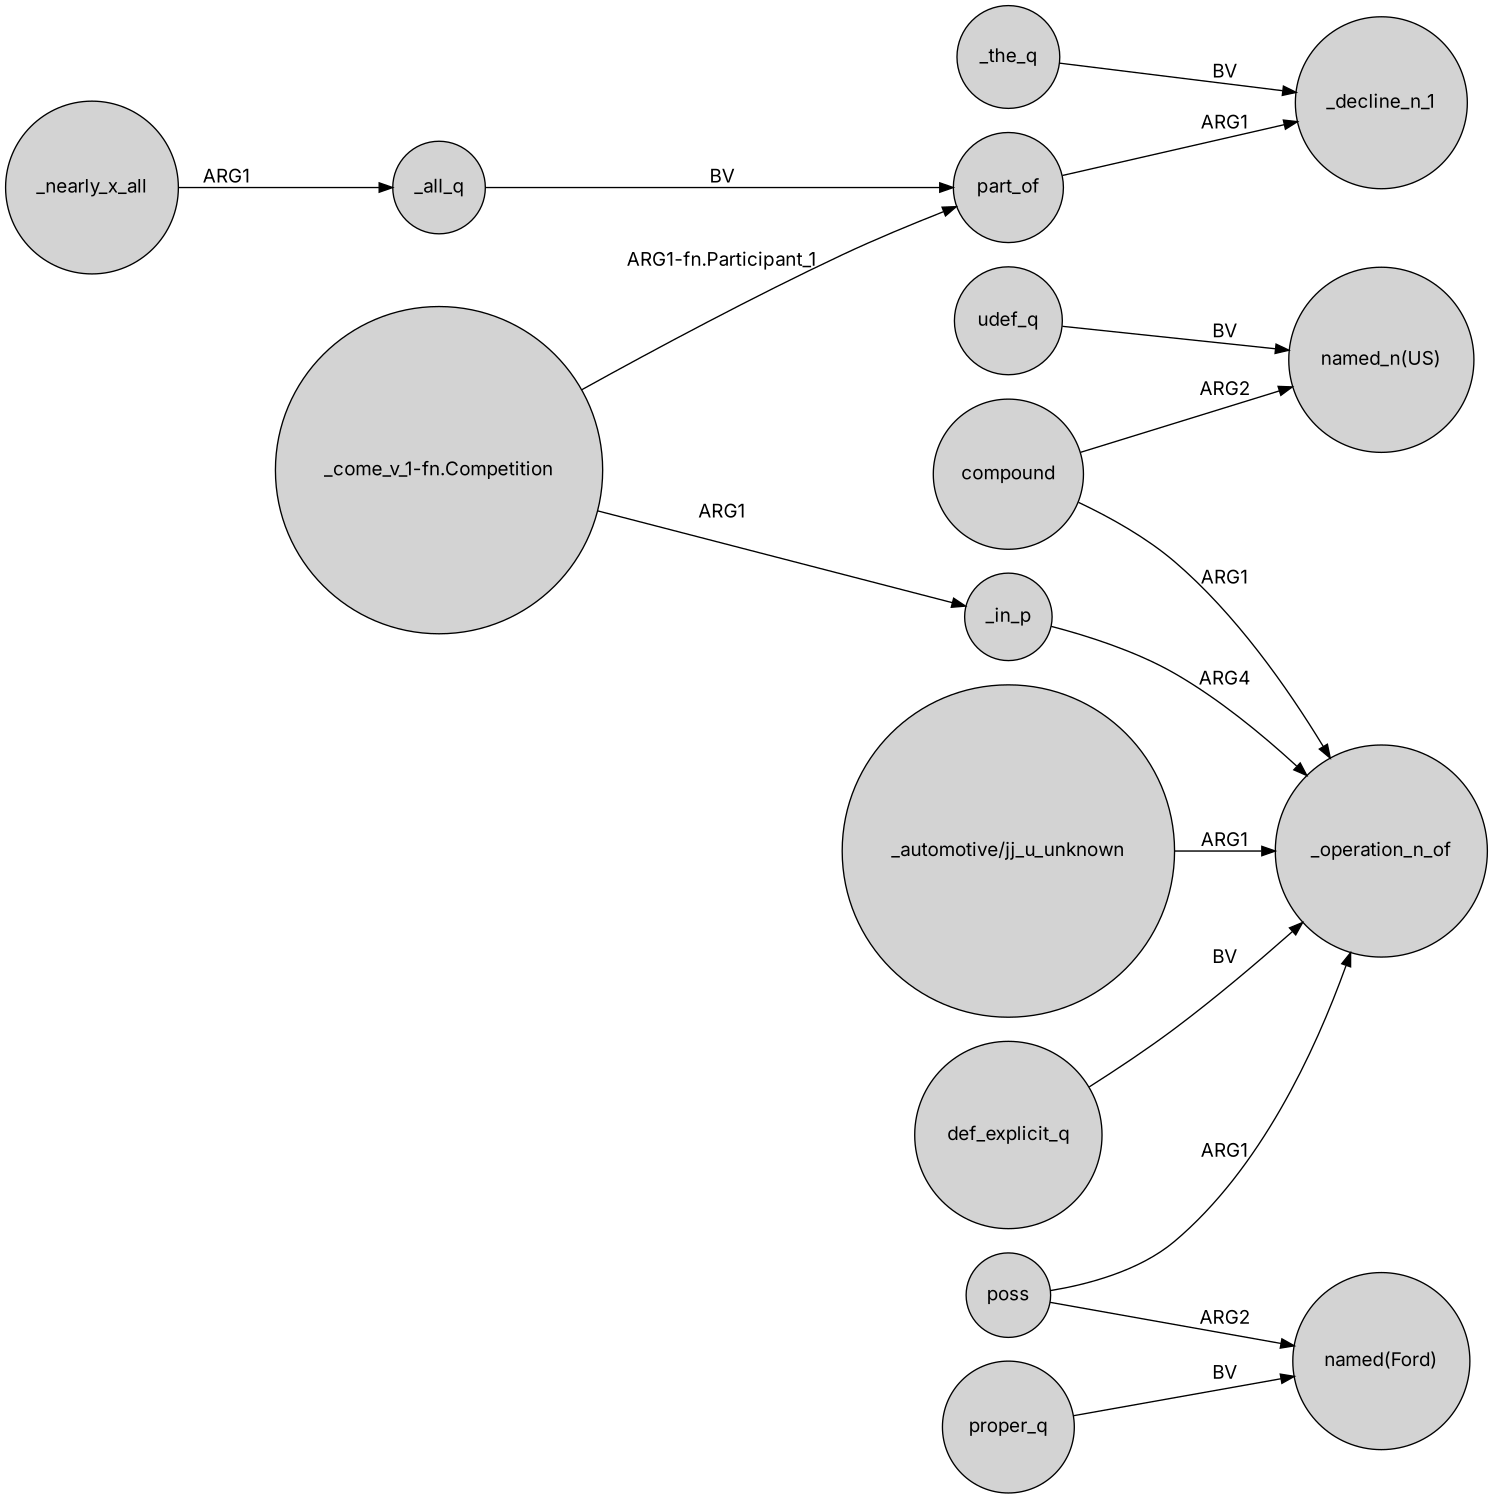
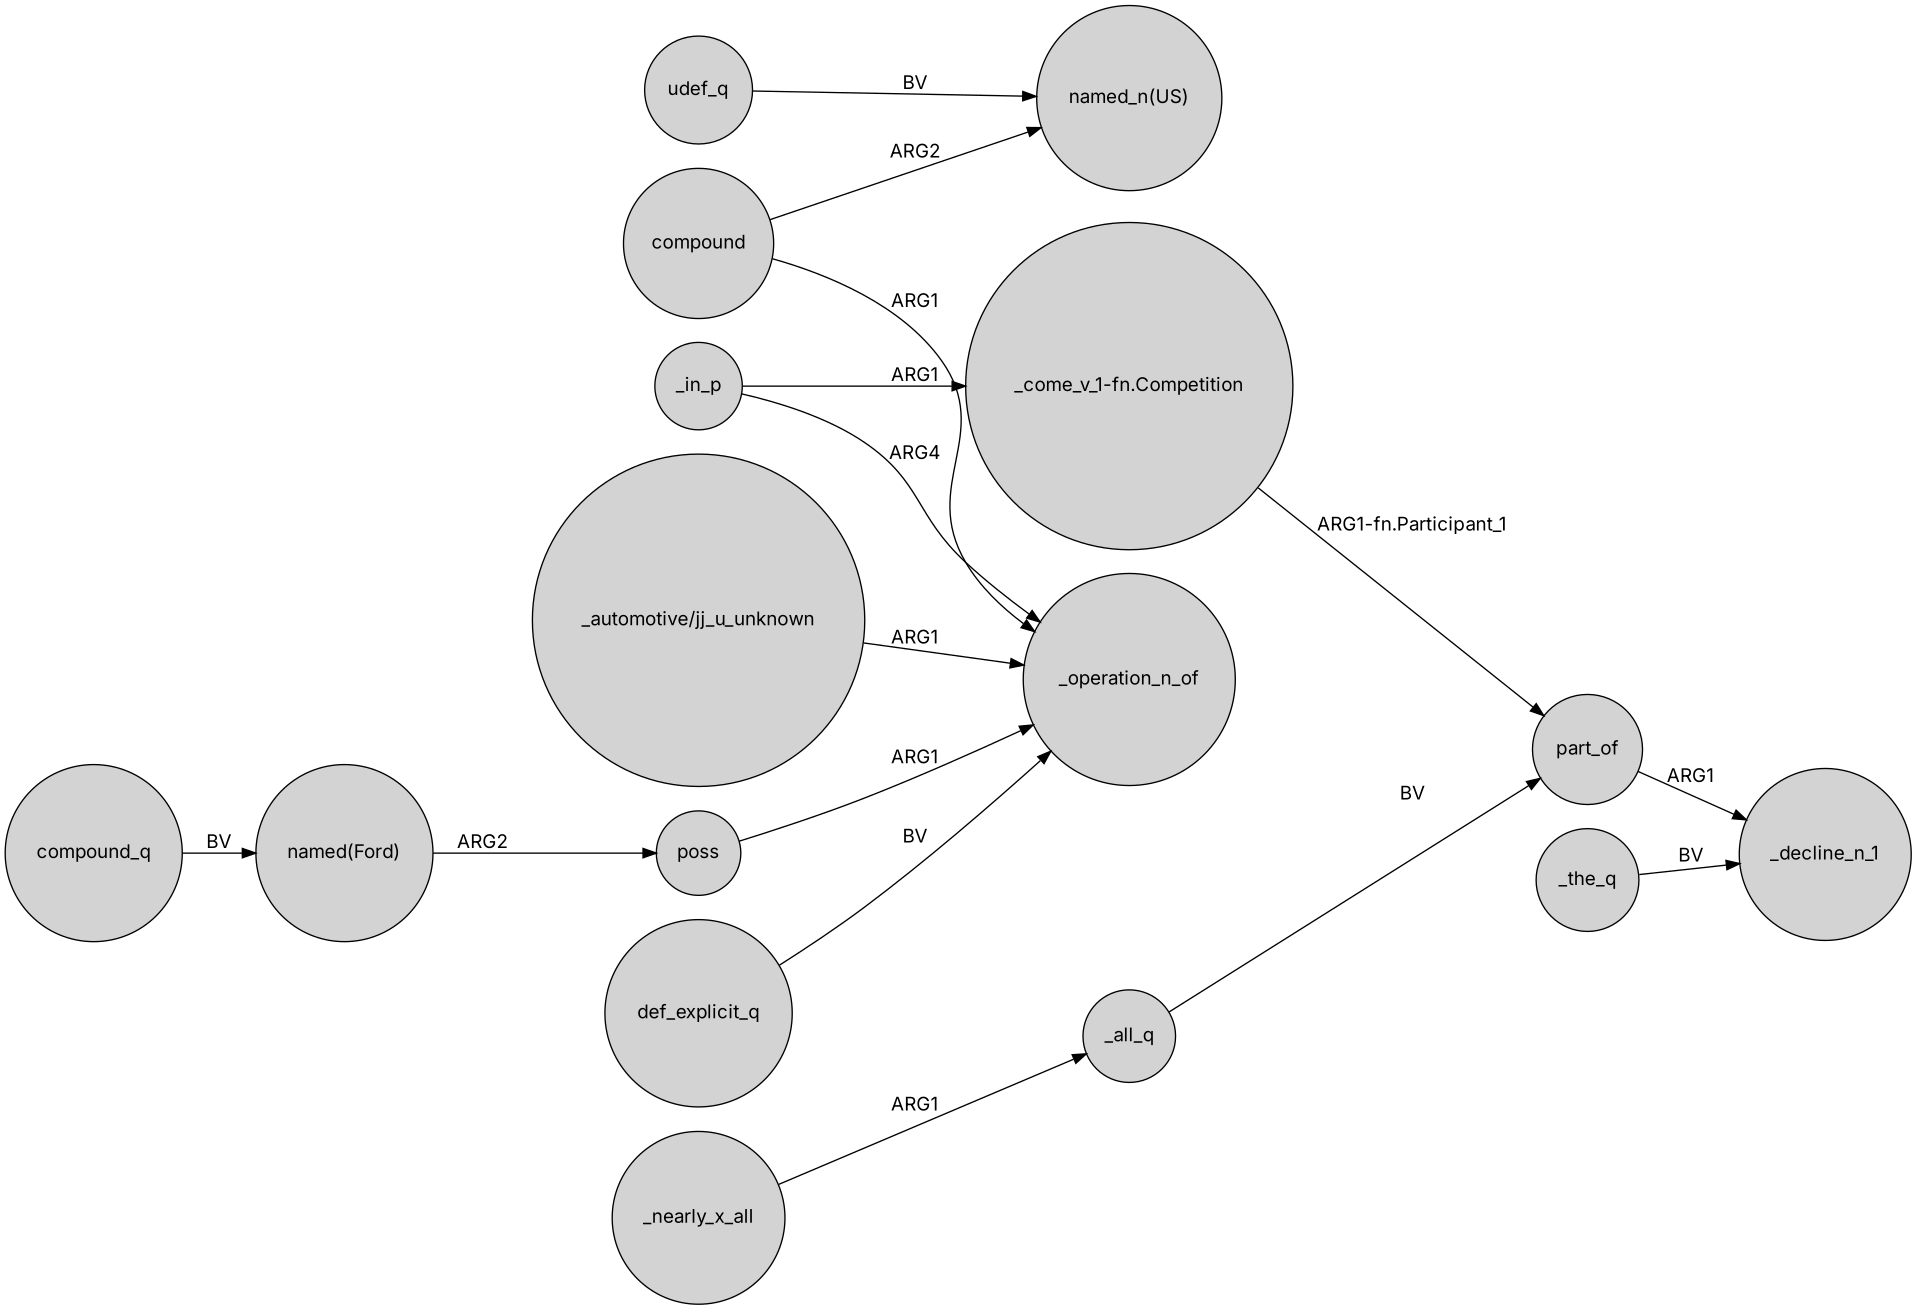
(775, 557) -> (847, 386)
(1166, 1323) -> (538, 853)
(1008, 1427) -> (94, 853)
